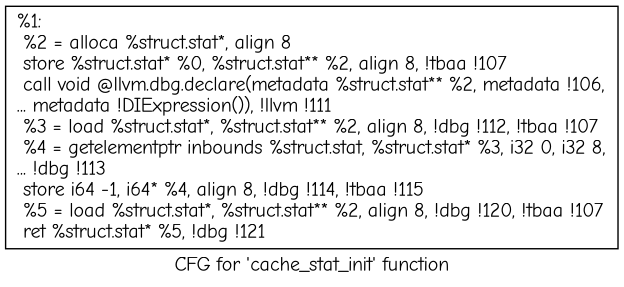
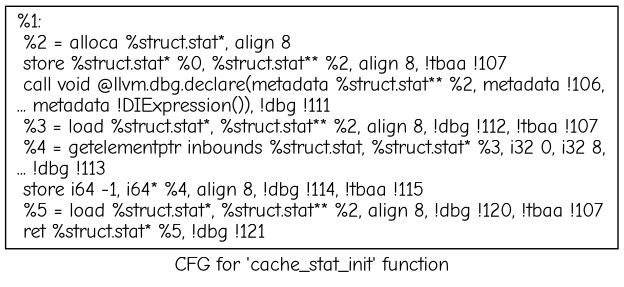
(174, 106) -> (174, 106)
